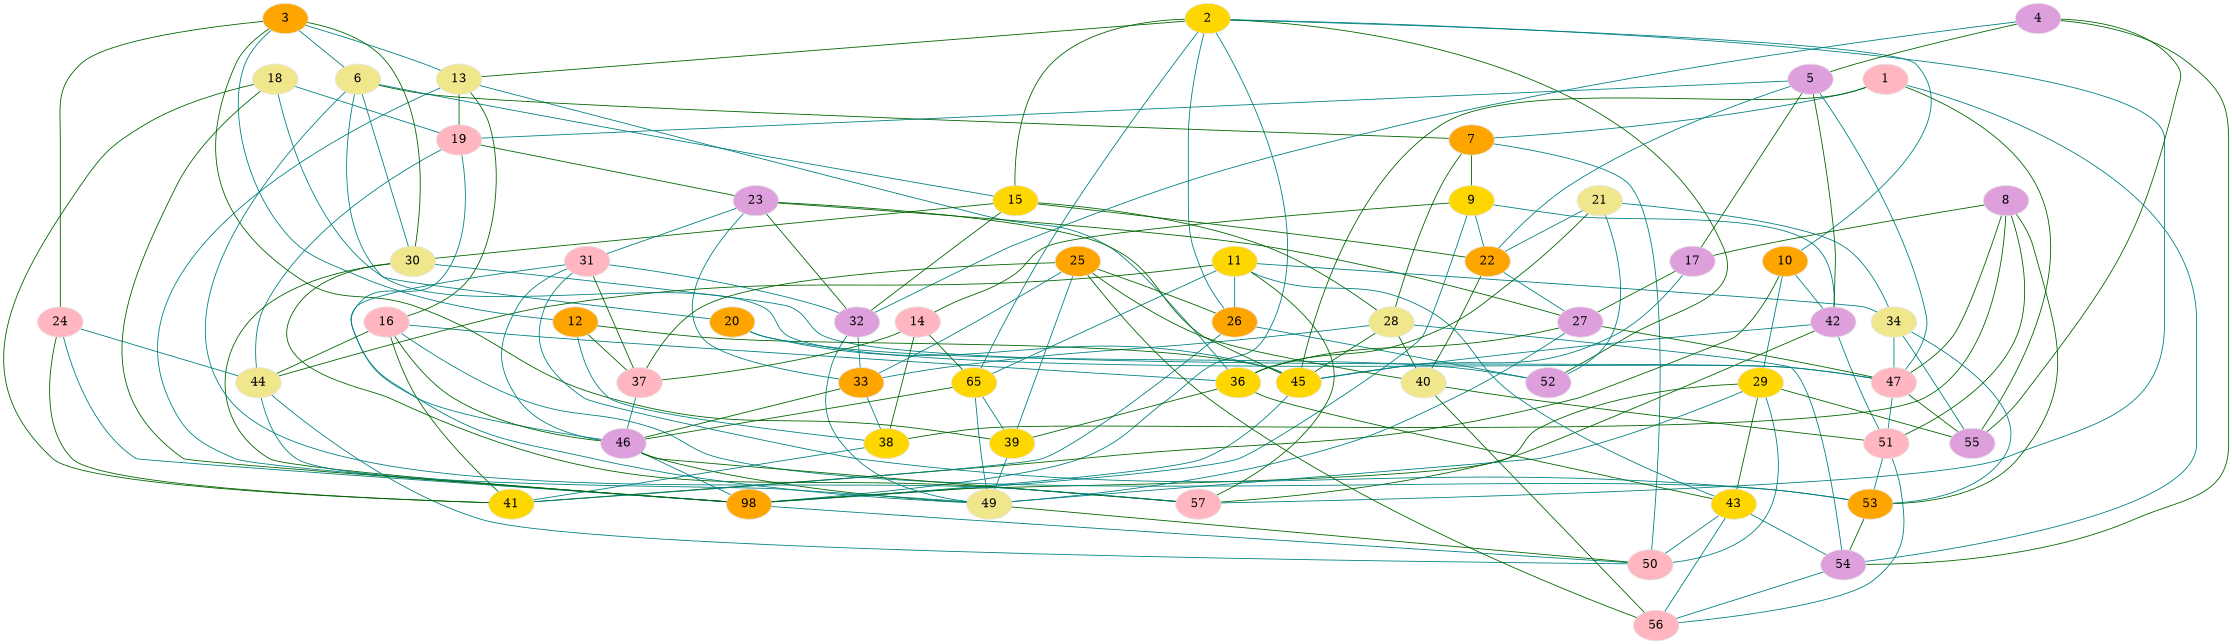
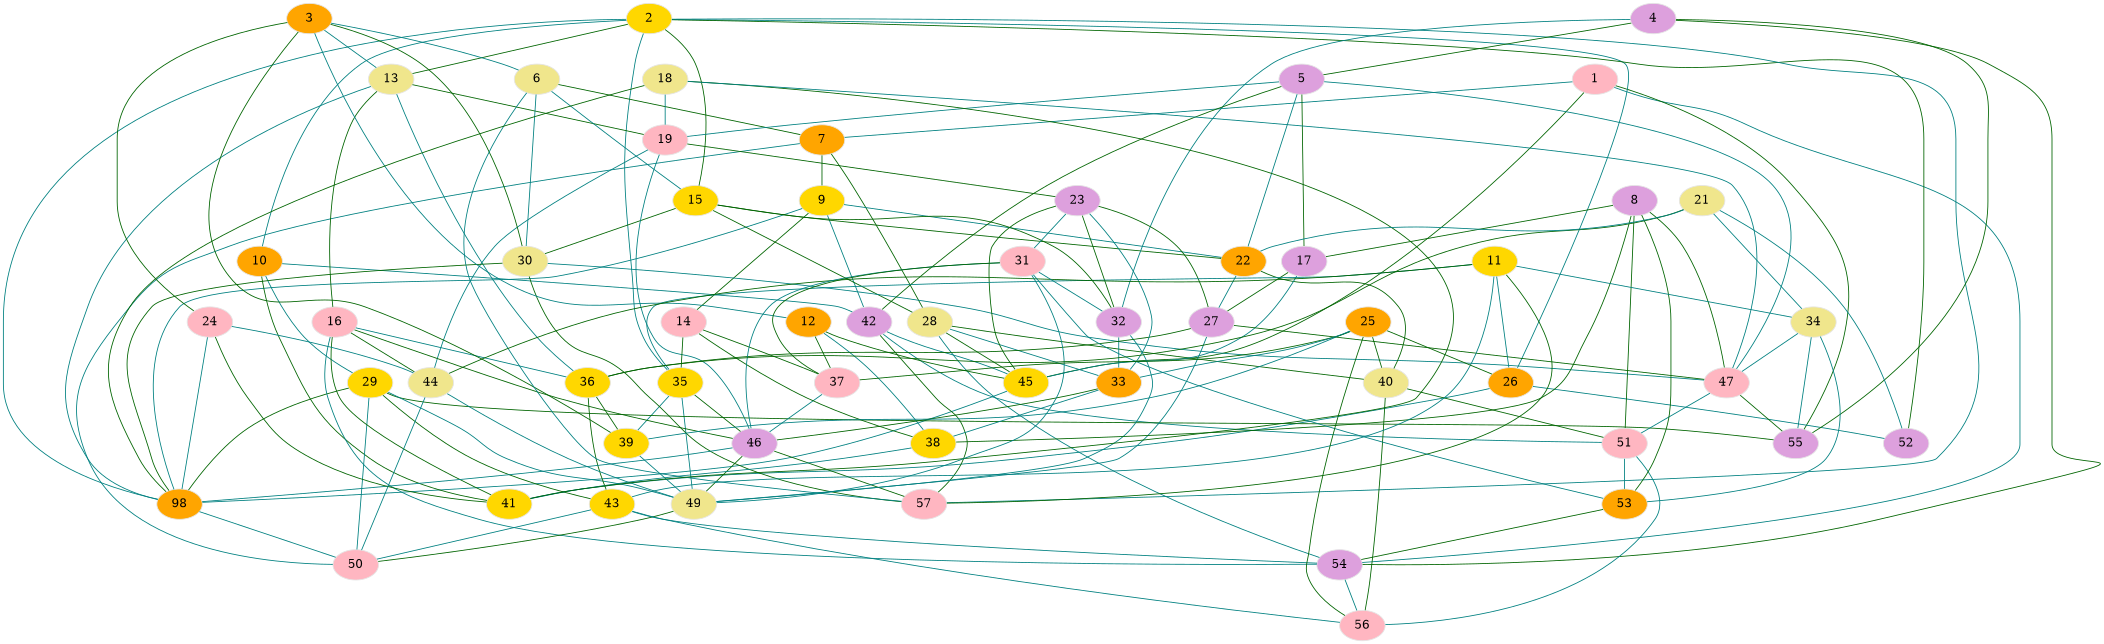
(732, 322) -> none
(974, 383) -> (680, 383)
(1296, 485) -> (763, 553)
